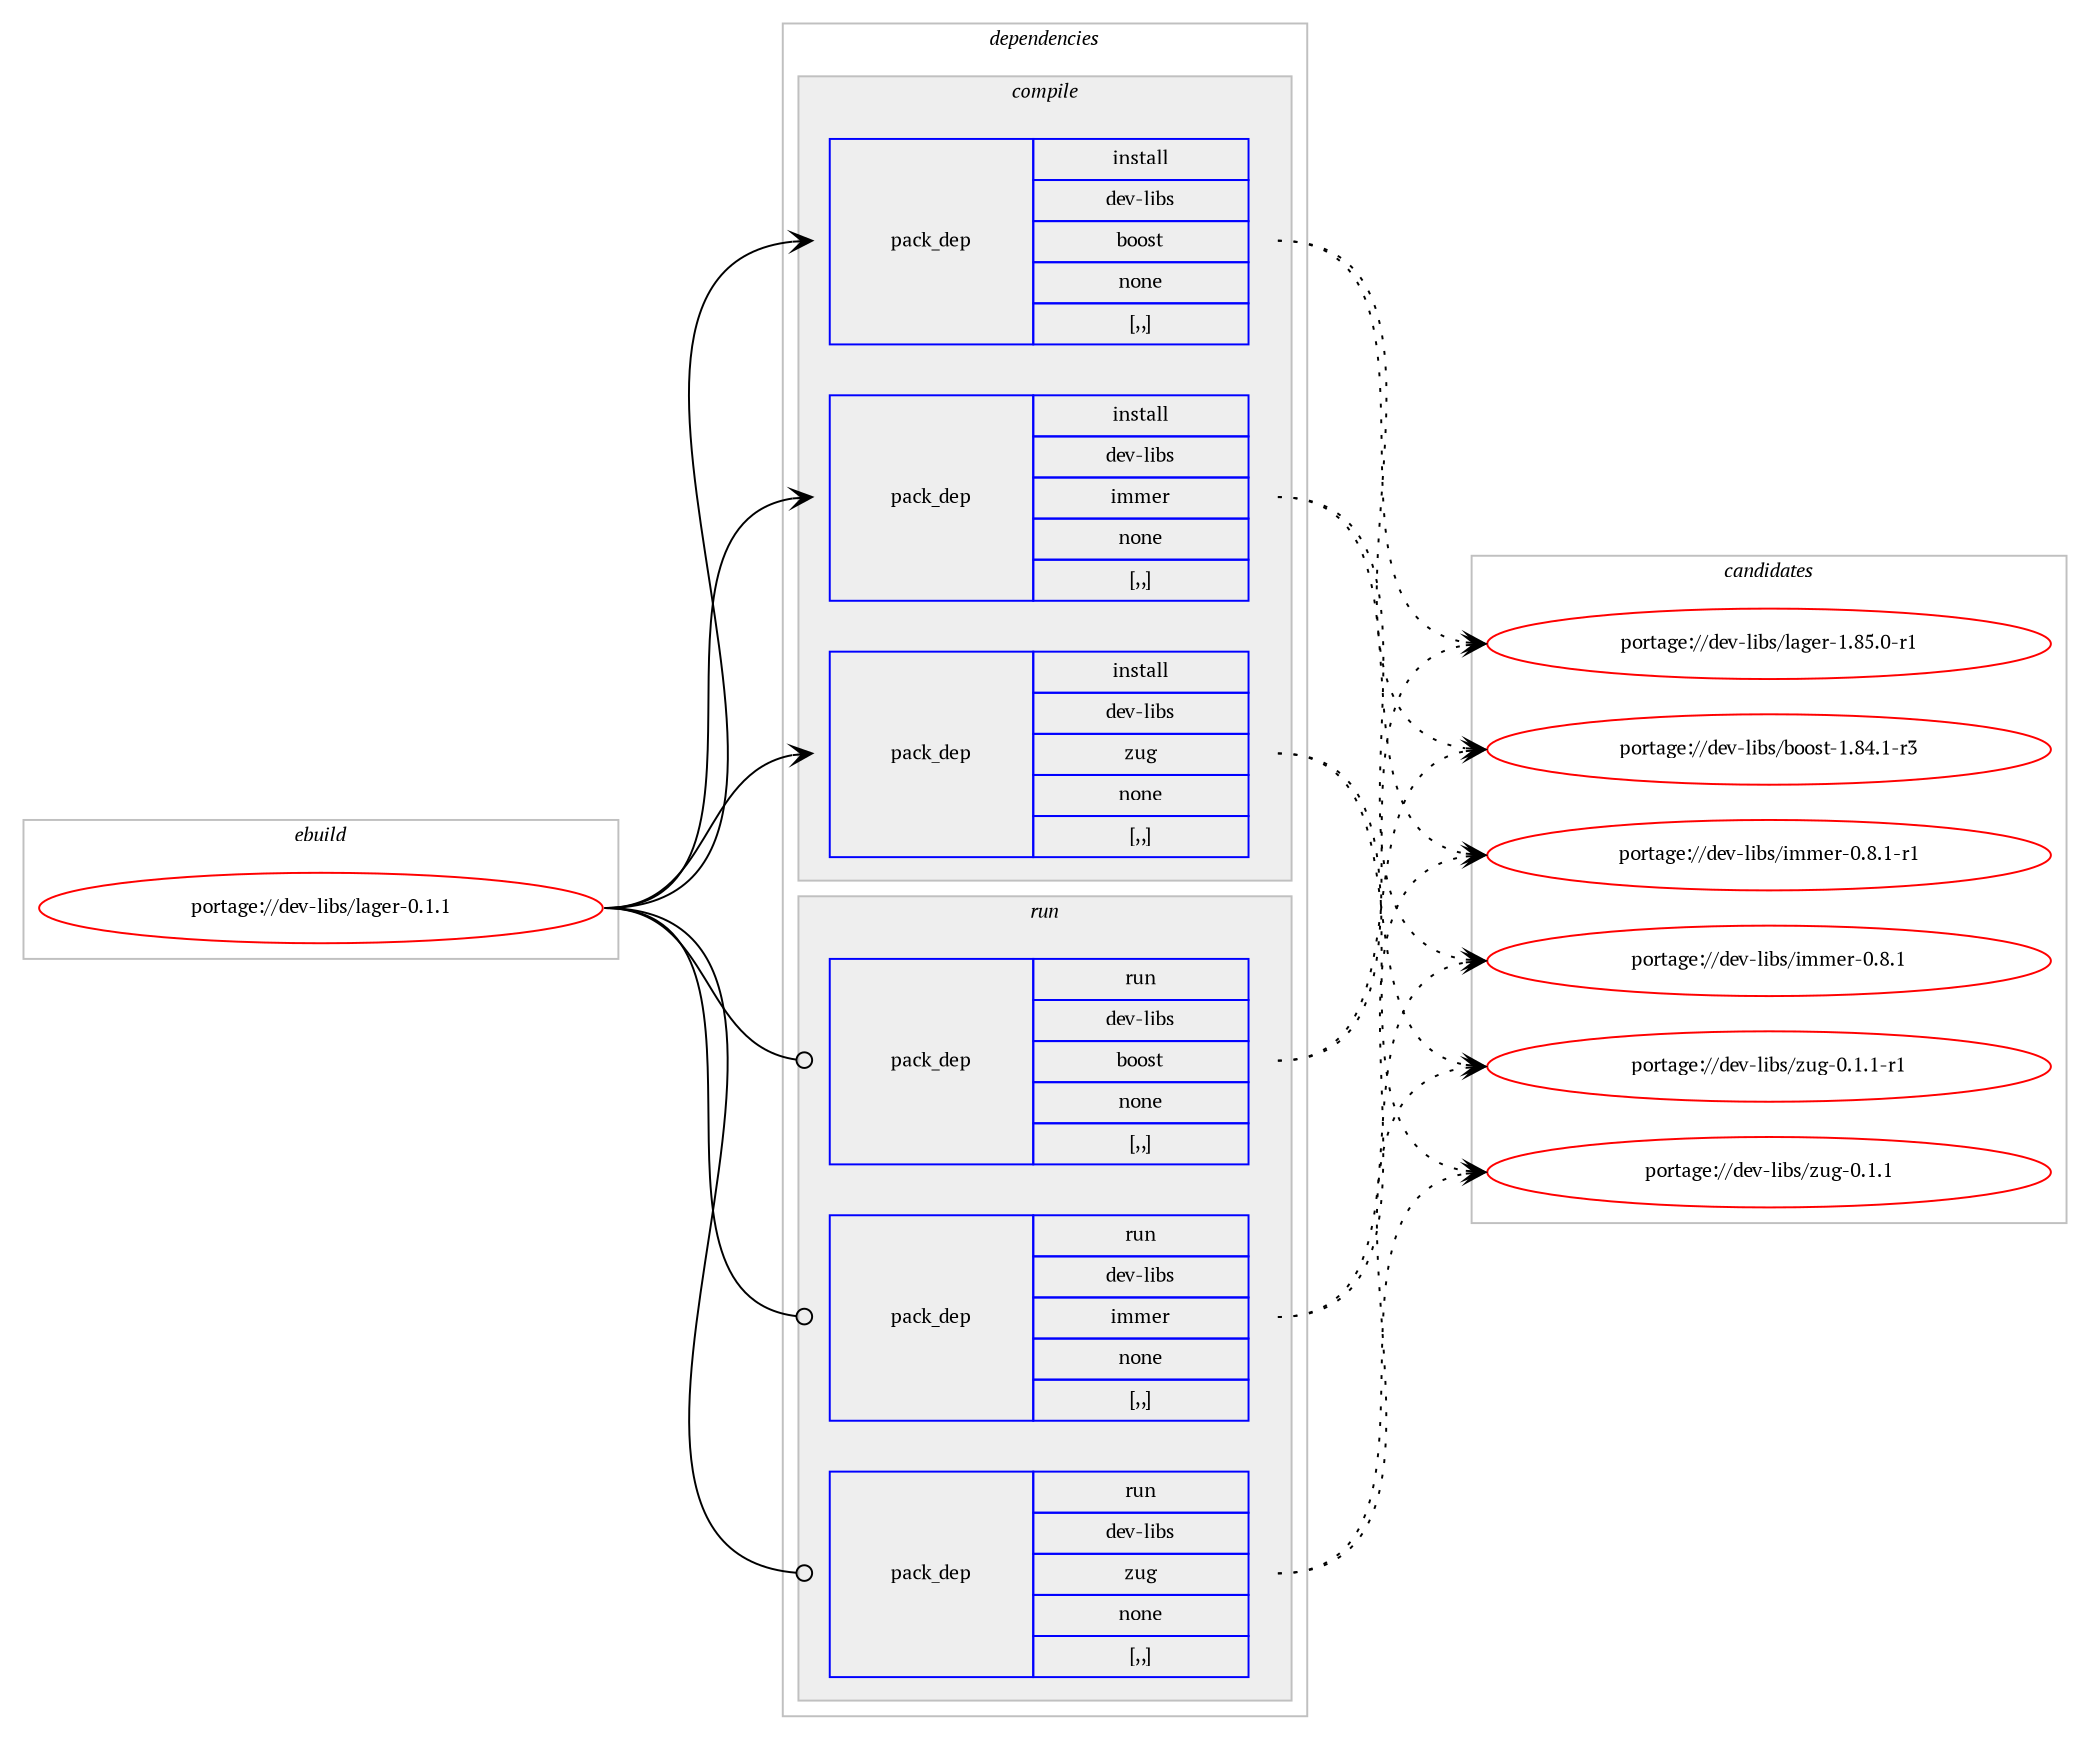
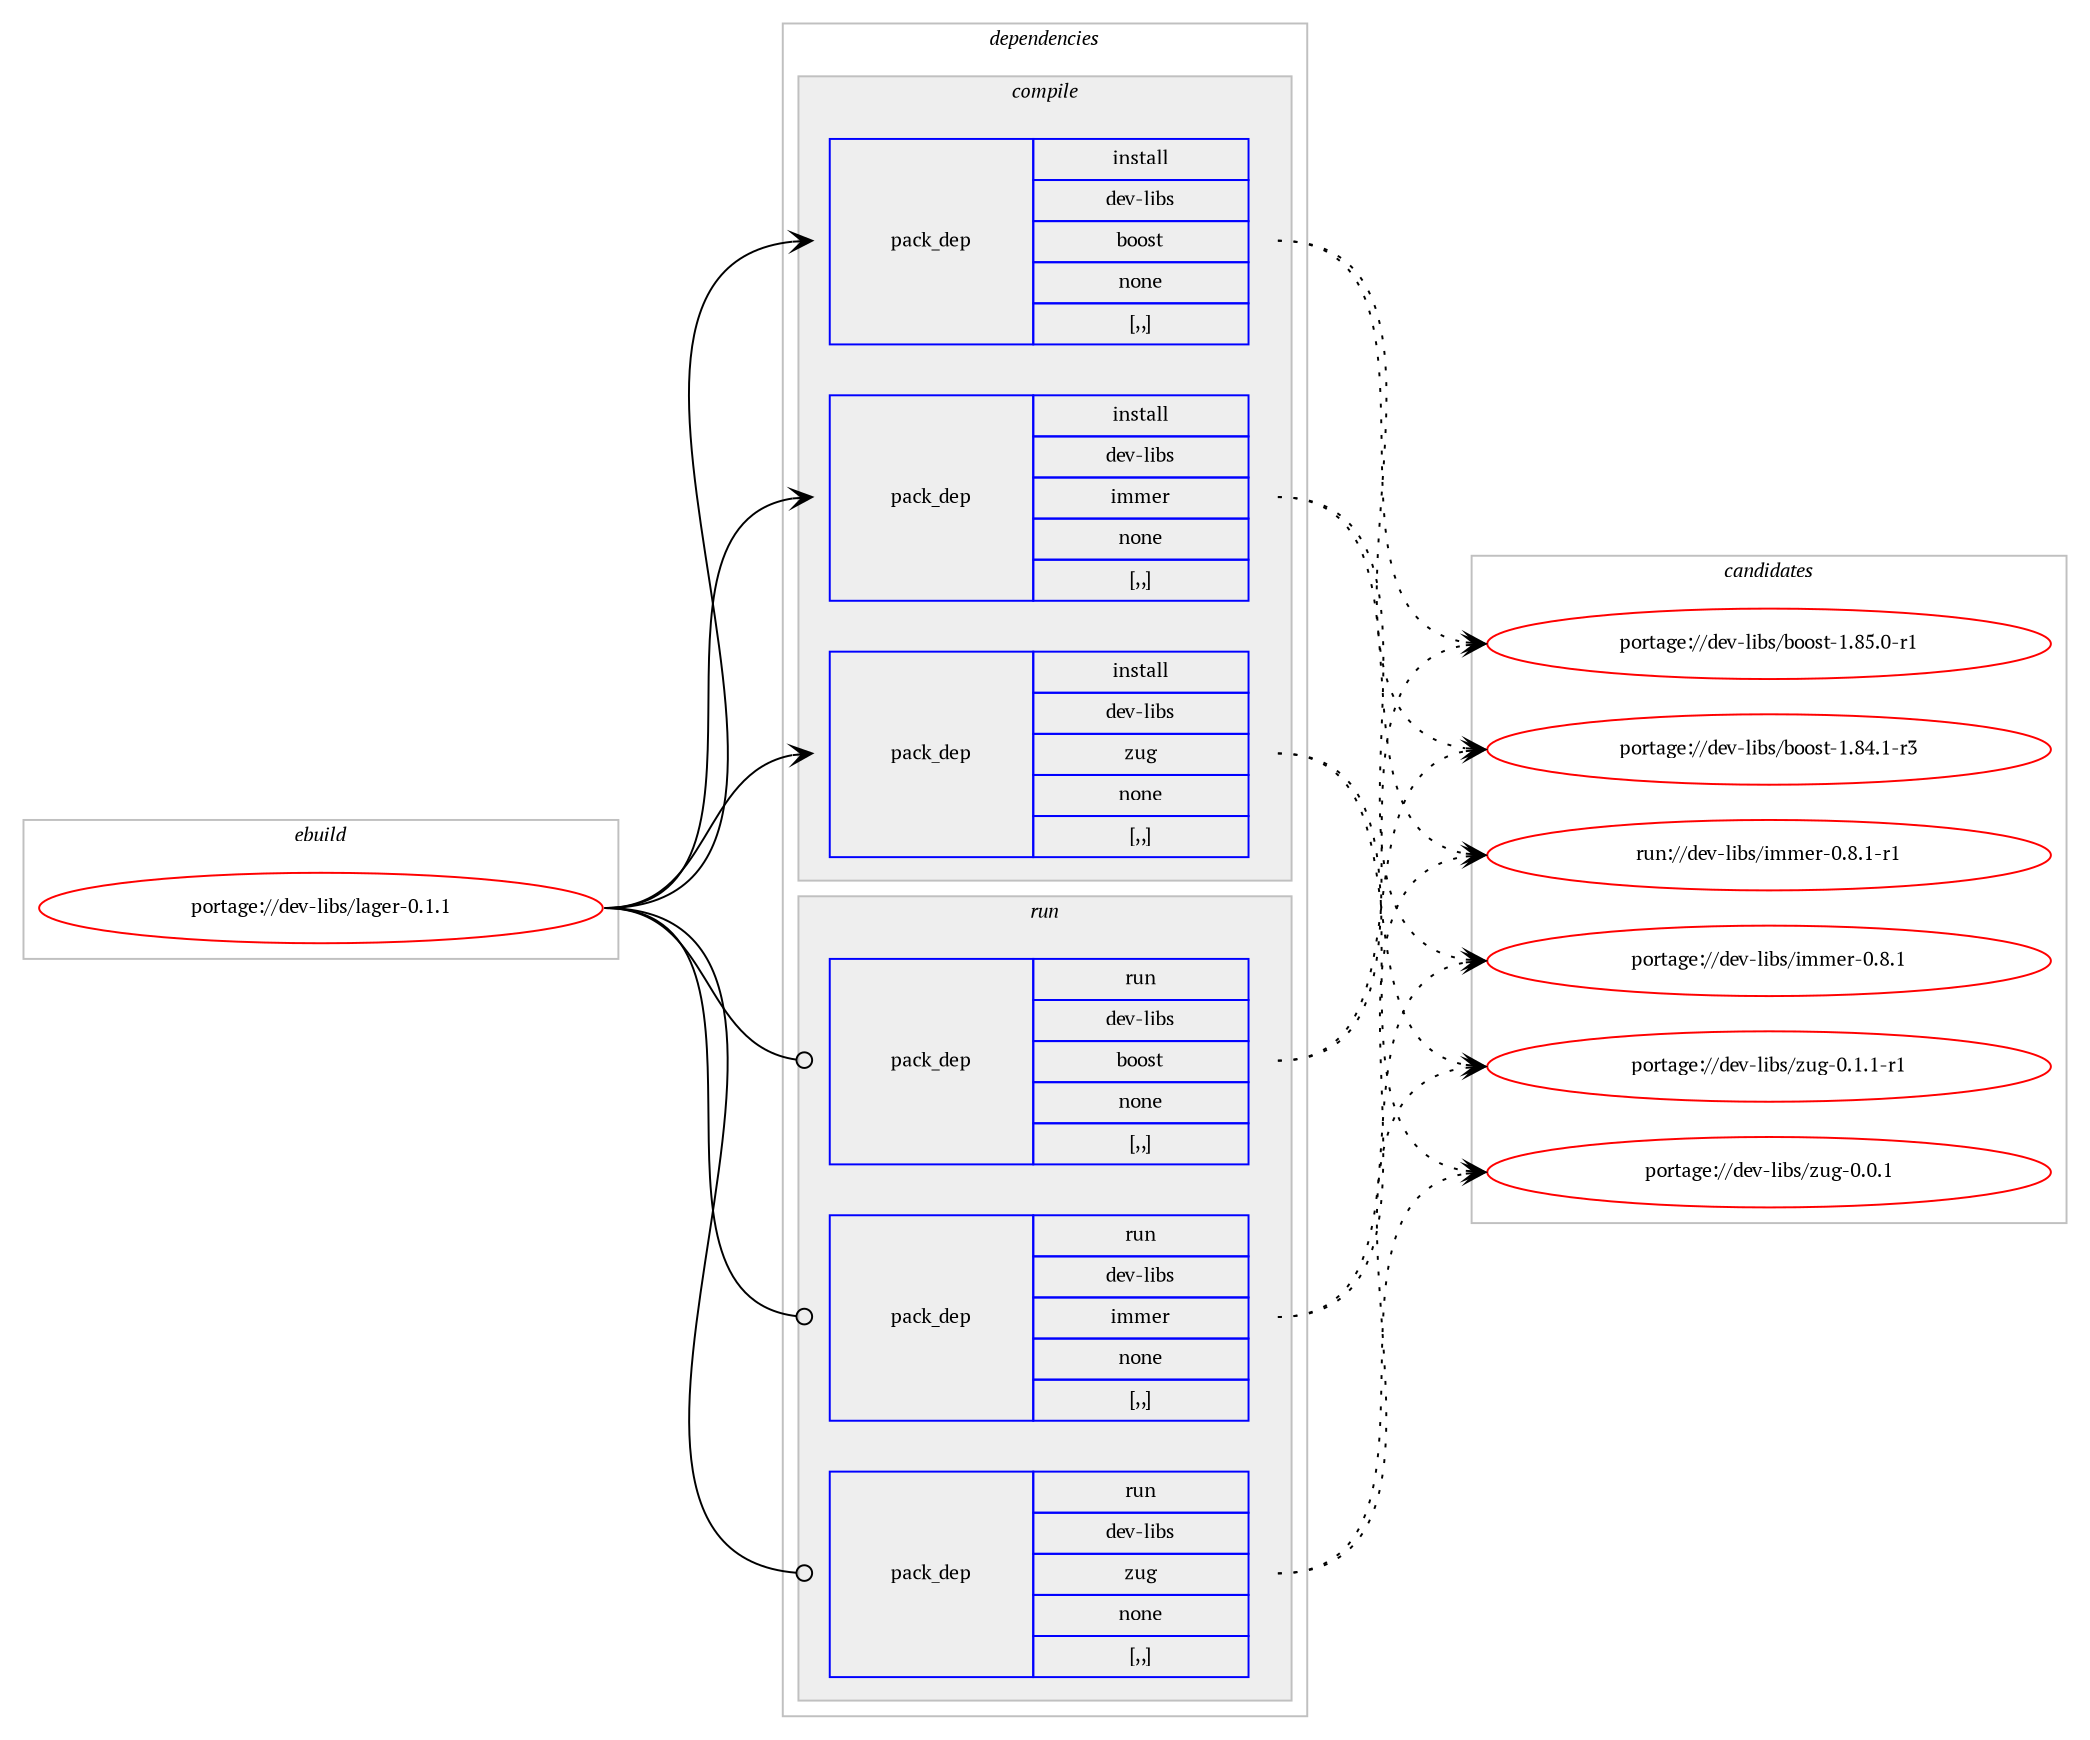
(1769, 644) -> (1769, 644)
(1769, 855) -> (1769, 855)
(1769, 1172) -> (1769, 1172)
